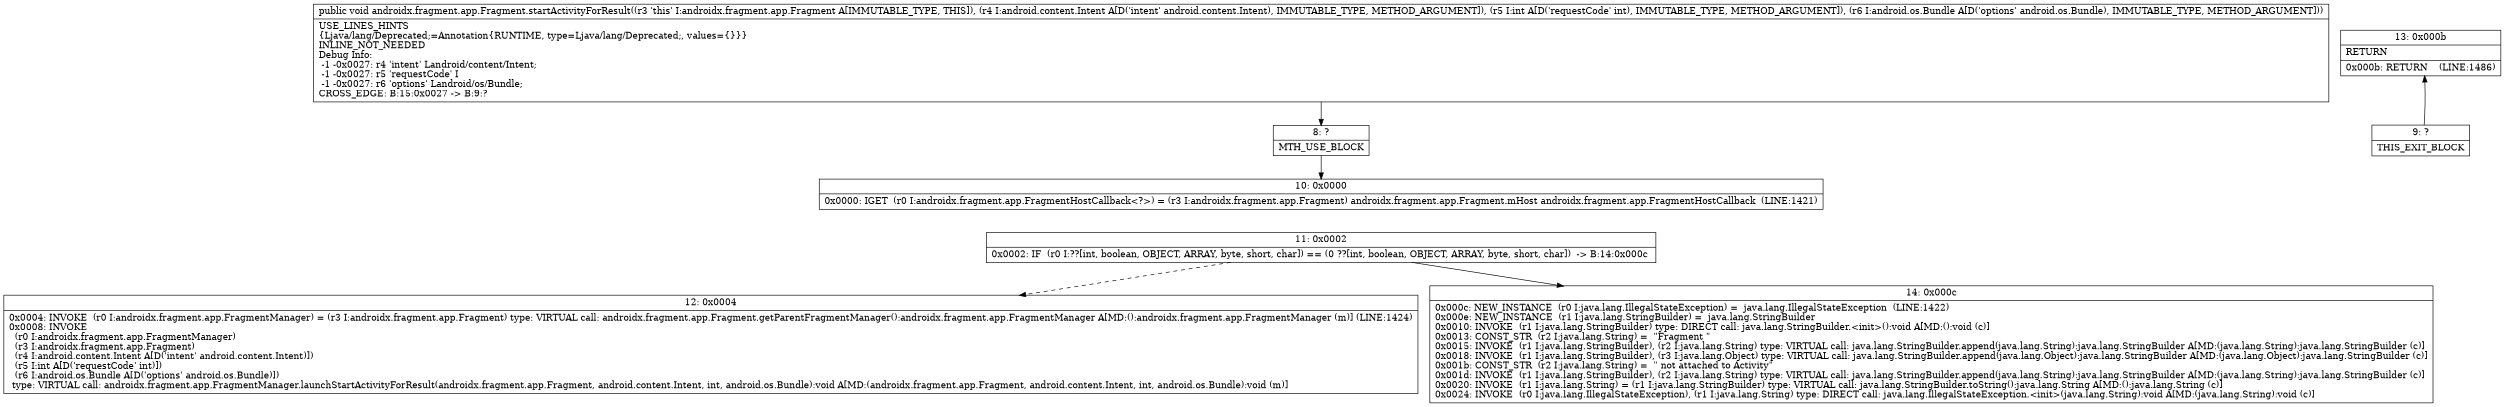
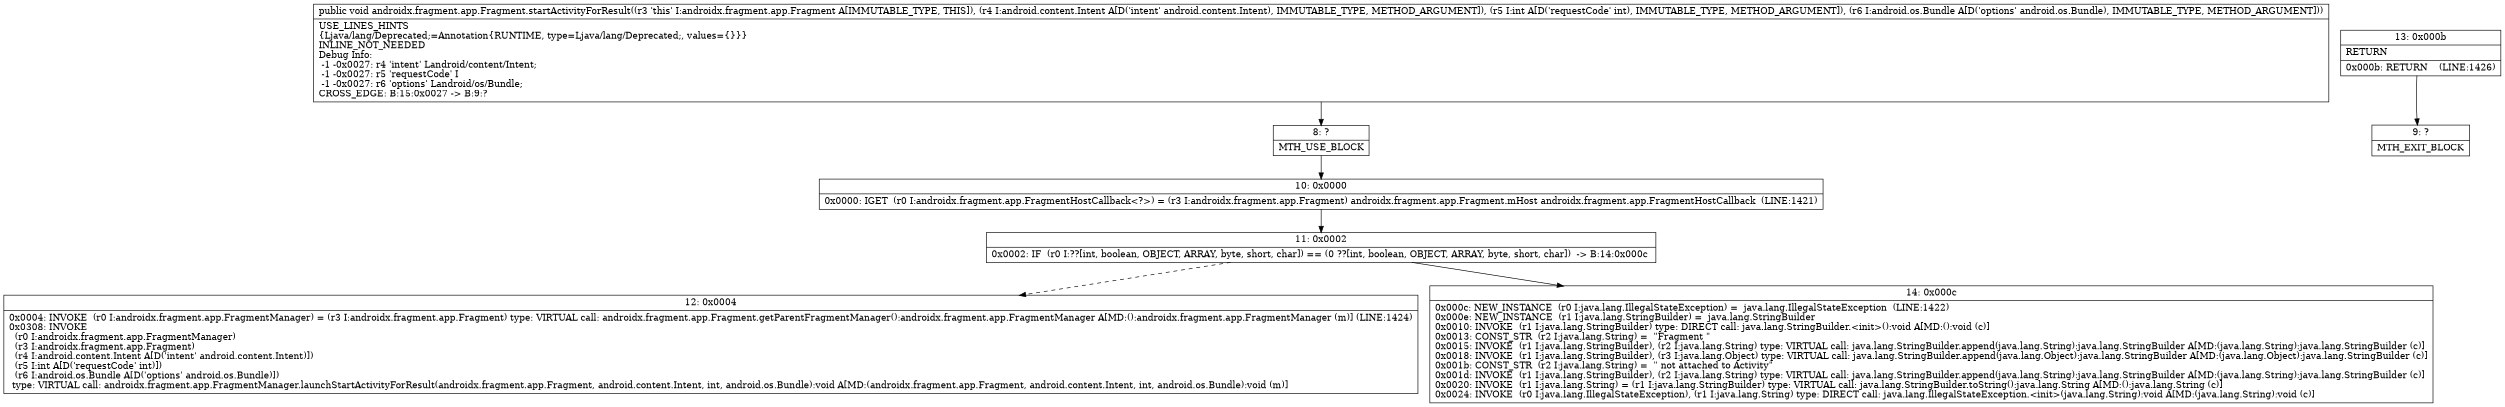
(2421, 68) -> (2421, 68)
(2425, 104) -> (2416, 97)
(2421, 148) -> (2421, 148)
none -> (1321, 218)
(51, 328) -> (51, 328)
